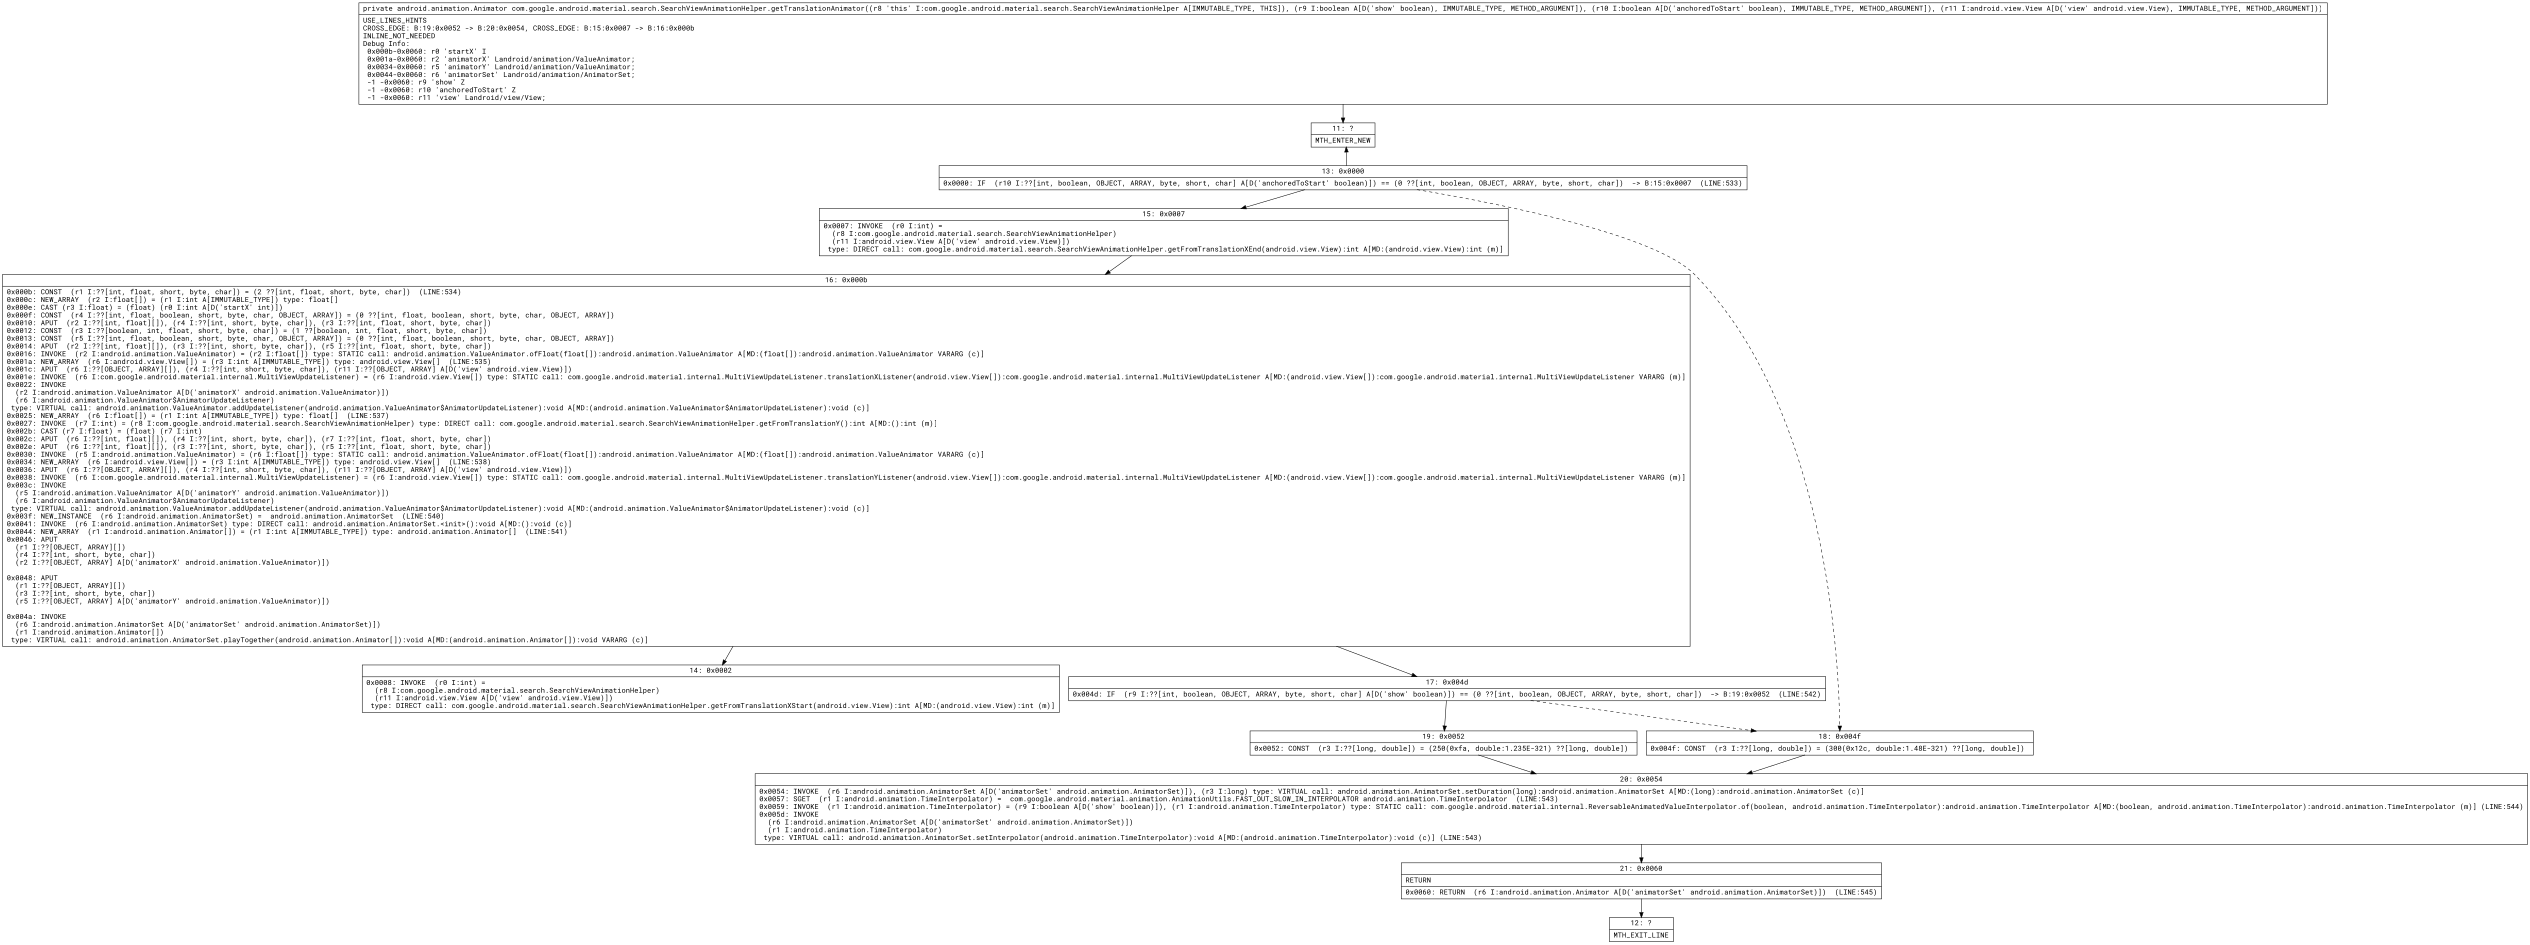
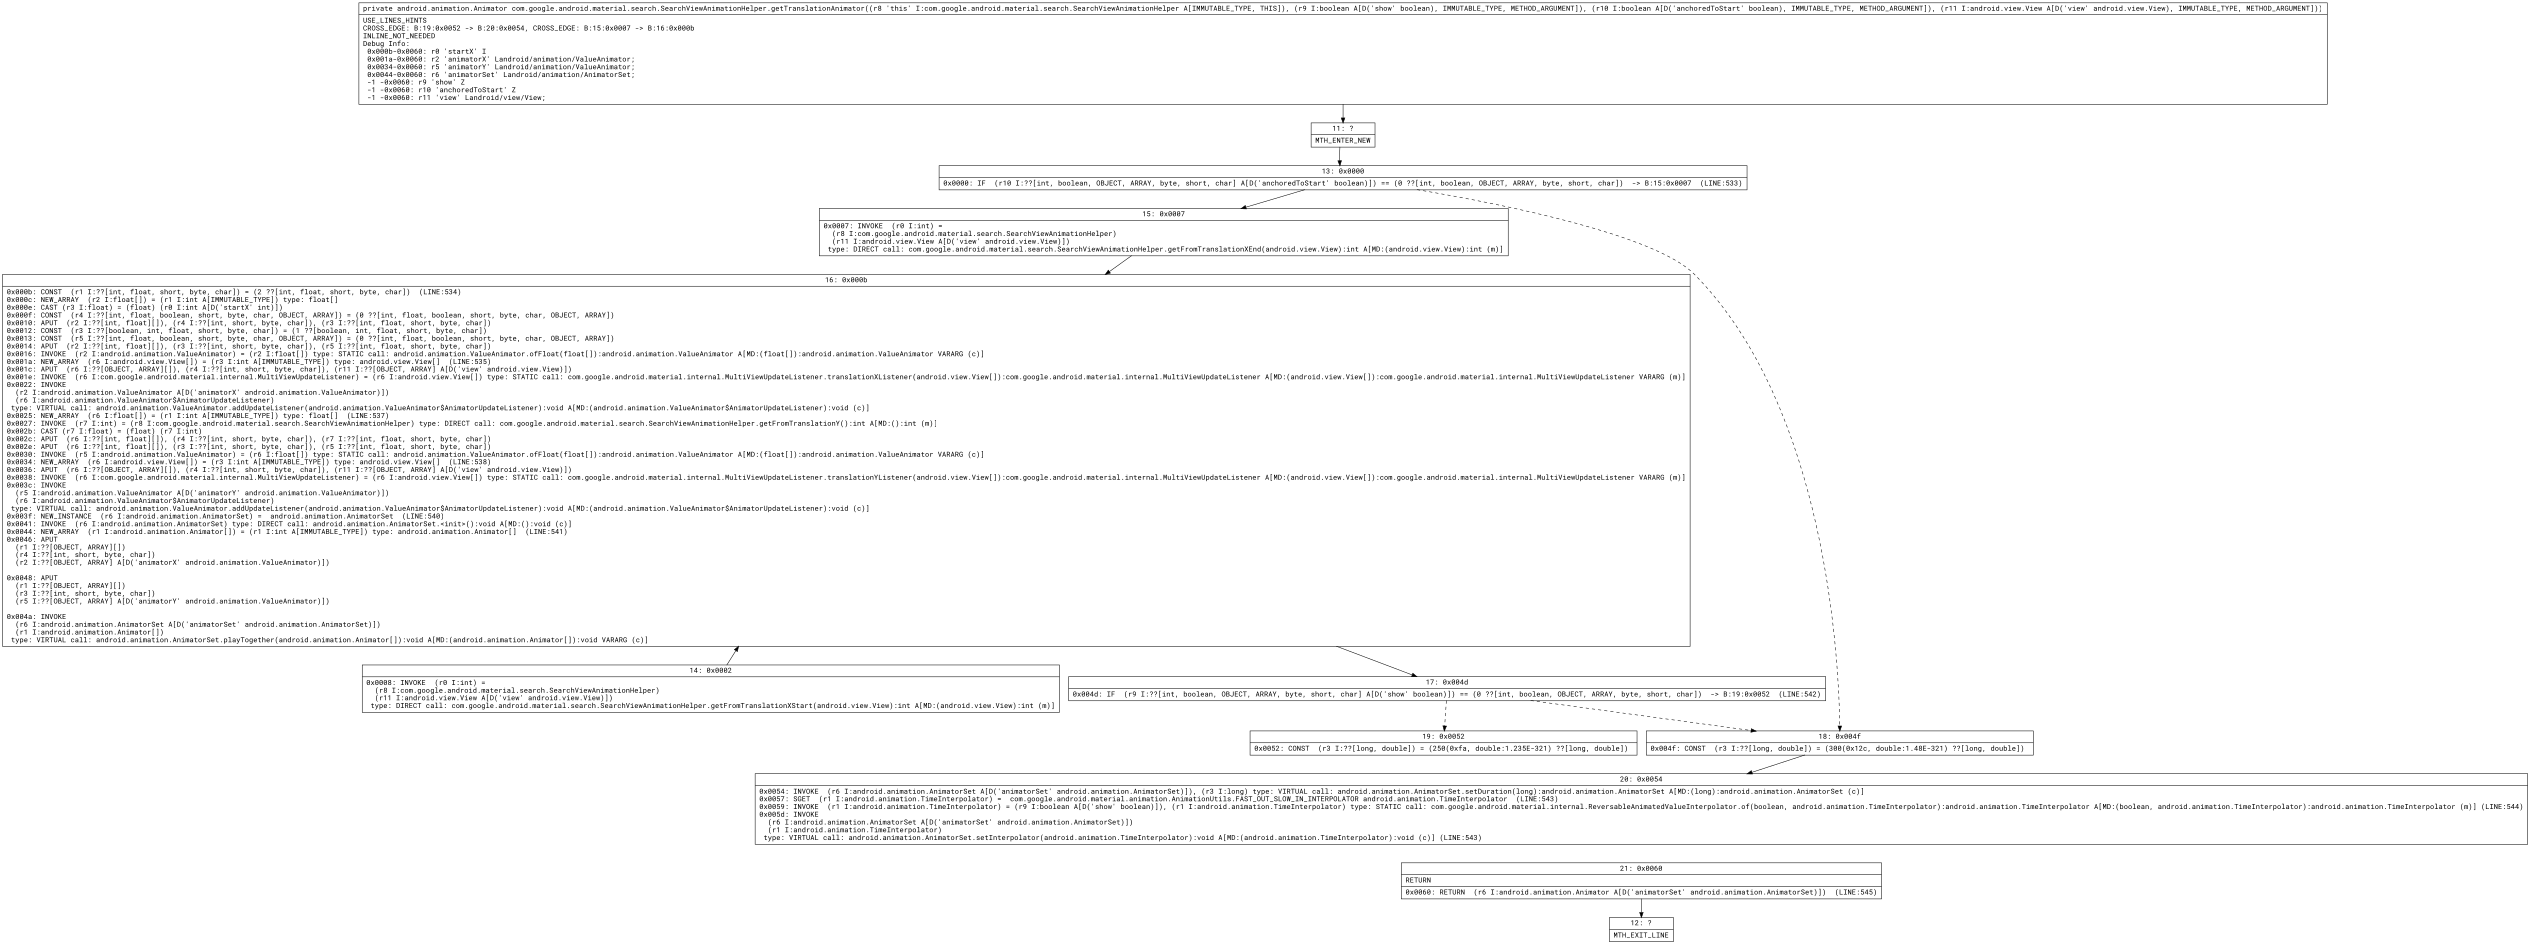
(1347, 159) -> (1340, 154)
(729, 653) -> (731, 658)
(1446, 713) -> (1446, 713)
(1505, 764) -> none
(1641, 851) -> none
